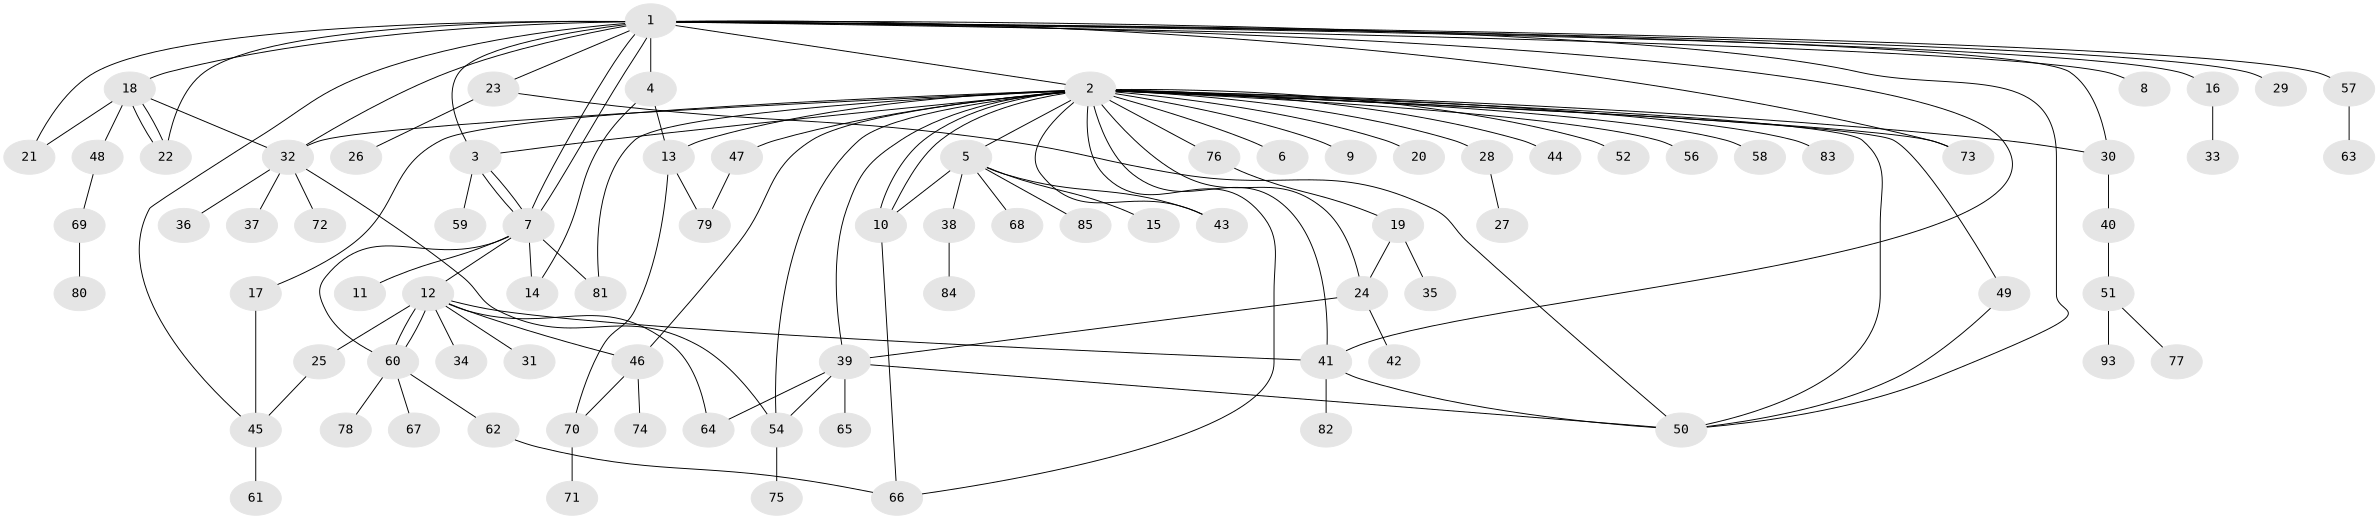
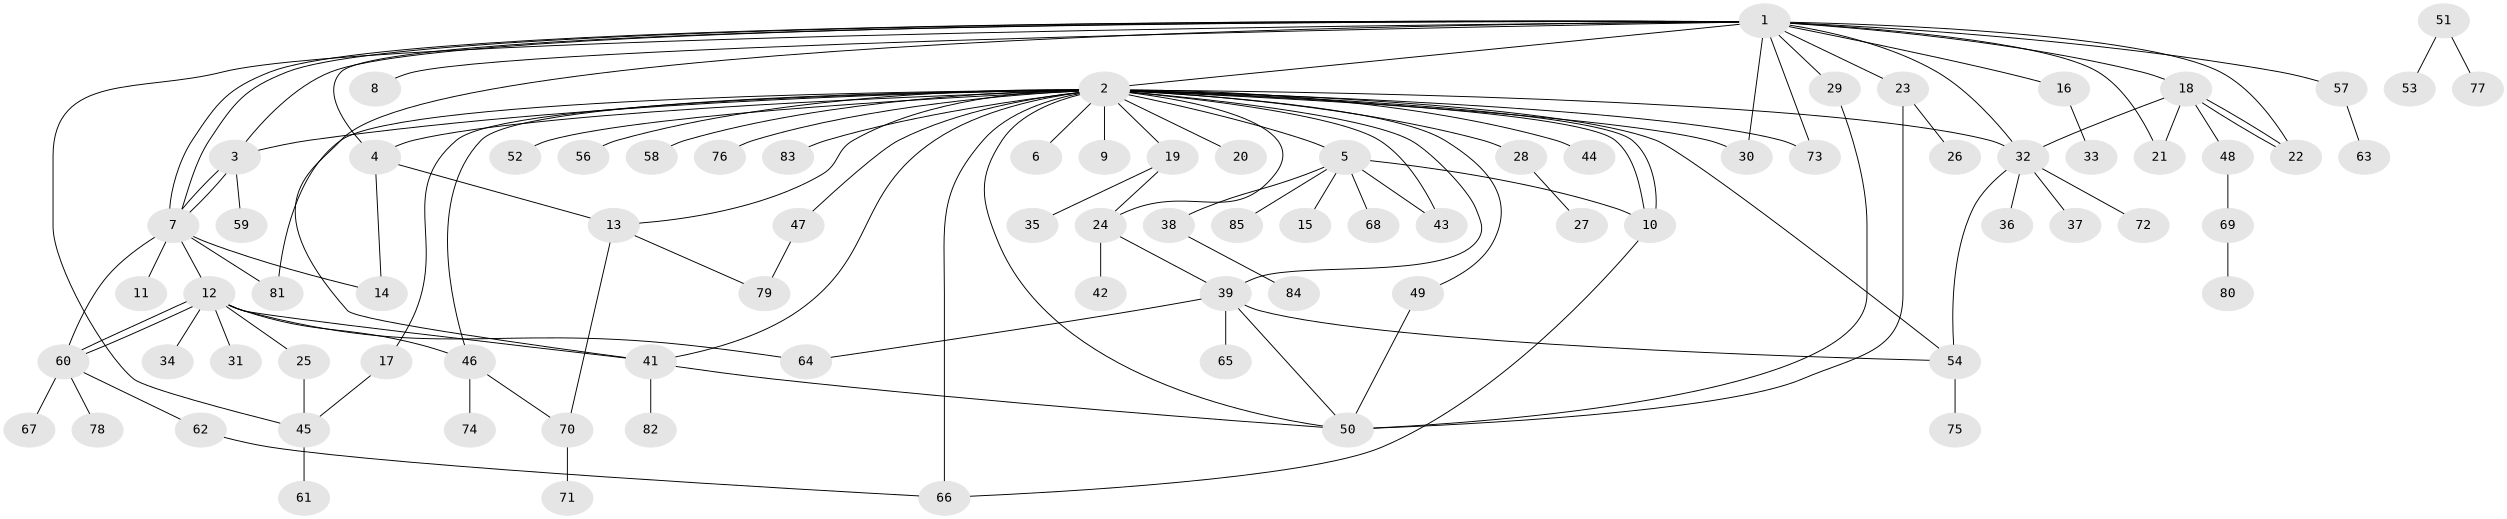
(1758, 57) -> (1732, 382)
none -> (736, 106)
(1313, 194) -> (1138, 123)
(2109, 225) -> none
(2109, 362) -> (2410, 89)
